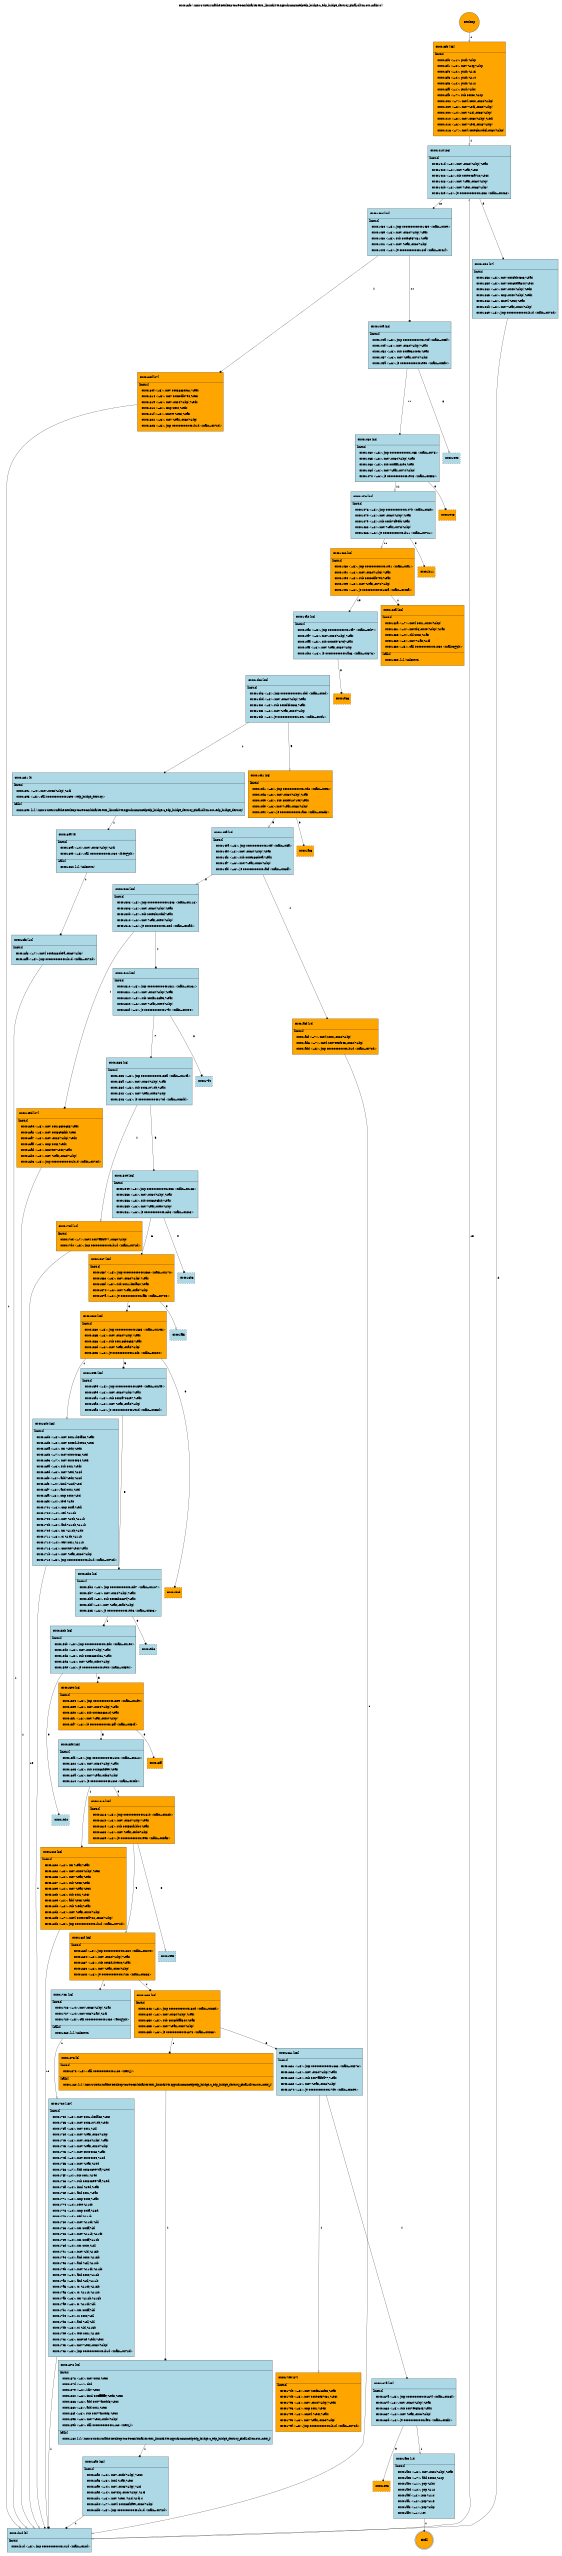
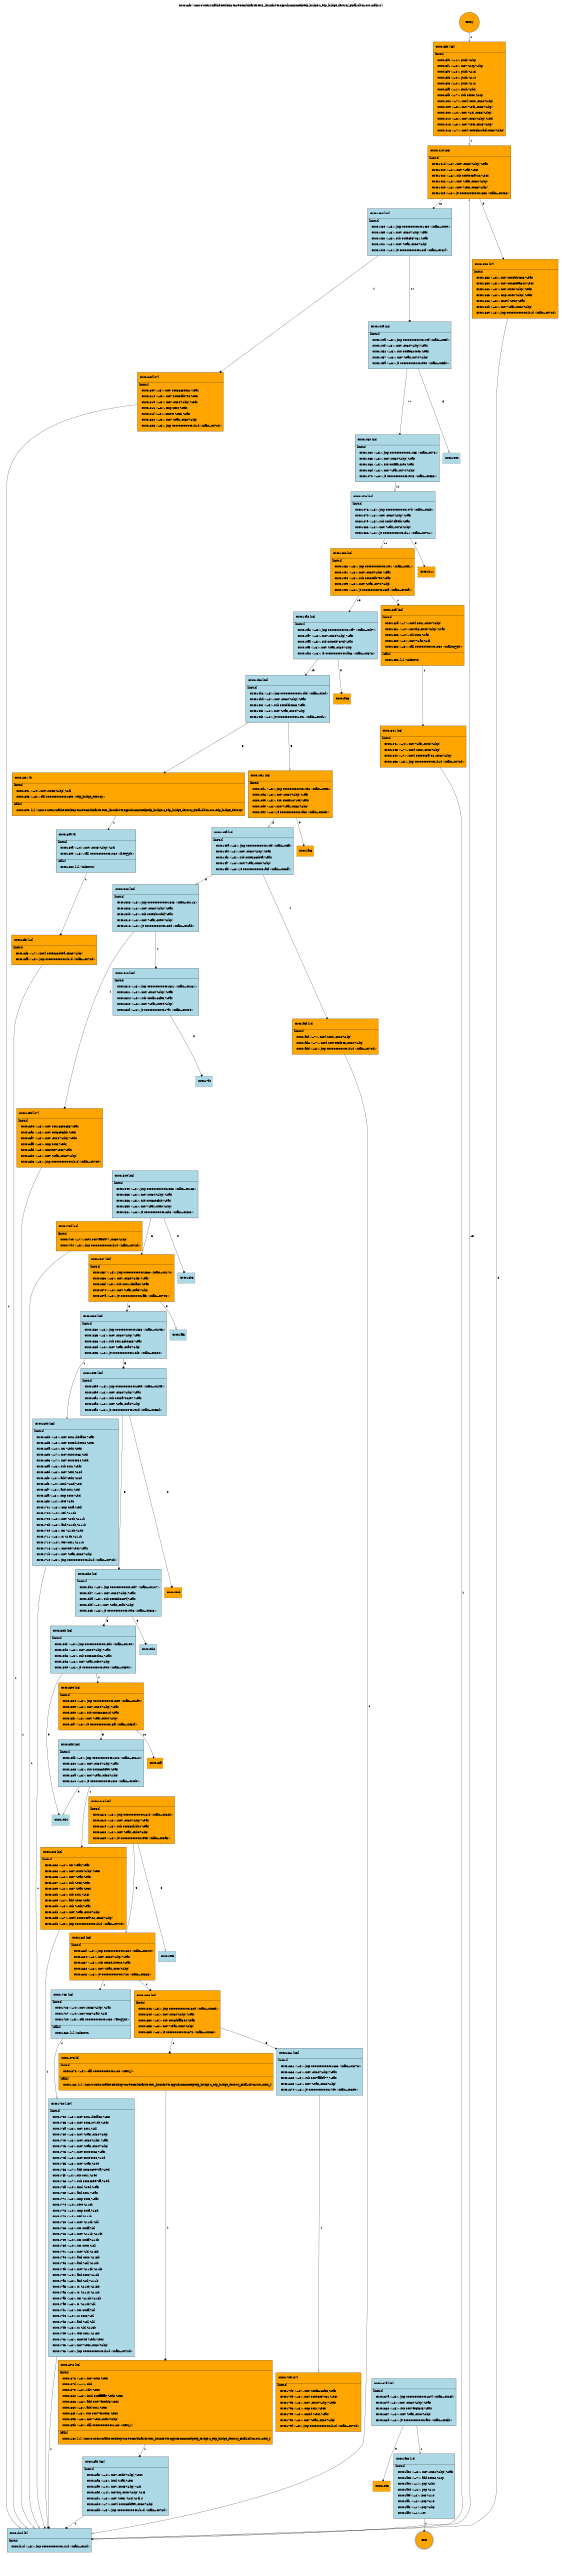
(469, 22) -> (469, 22)
(469, 172) -> (469, 172)
(515, 289) -> (515, 289)
(447, 515) -> none
none -> (312, 666)
(242, 746) -> (242, 746)
none -> (423, 746)
(128, 794) -> (128, 794)
(273, 823) -> (273, 823)
(54, 950) -> (54, 950)
(149, 1081) -> none
(124, 1335) -> (124, 1335)
(190, 1470) -> (150, 1500)
(107, 1621) -> (107, 1621)
(98, 1678) -> (98, 1678)
(144, 1735) -> (144, 1735)
(31, 1763) -> (31, 1763)
(116, 1791) -> (71, 1799)
(47, 2072) -> (47, 2072)
(364, 2229) -> none
(165, 2402) -> (165, 2402)
(424, 2540) -> (424, 2540)
